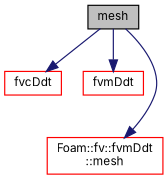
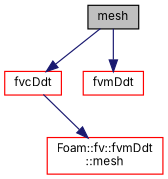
(156, 78) -> (61, 112)
